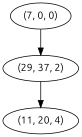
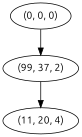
(41, 16) -> (41, 16)
(41, 68) -> (41, 68)
